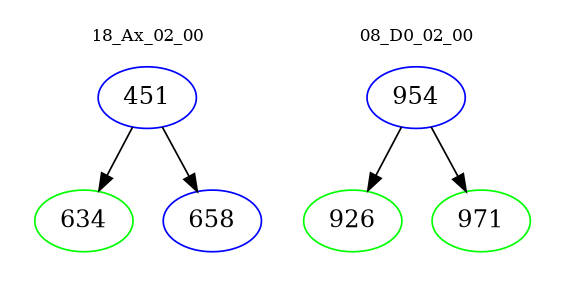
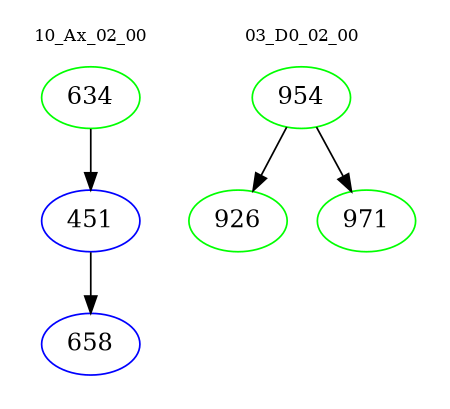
(148, 37) -> (91, 37)
(417, 37) -> (302, 37)
(416, 98) -> (301, 98)
(120, 151) -> (91, 151)
